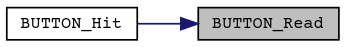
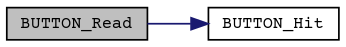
(159, 24) -> (169, 24)
